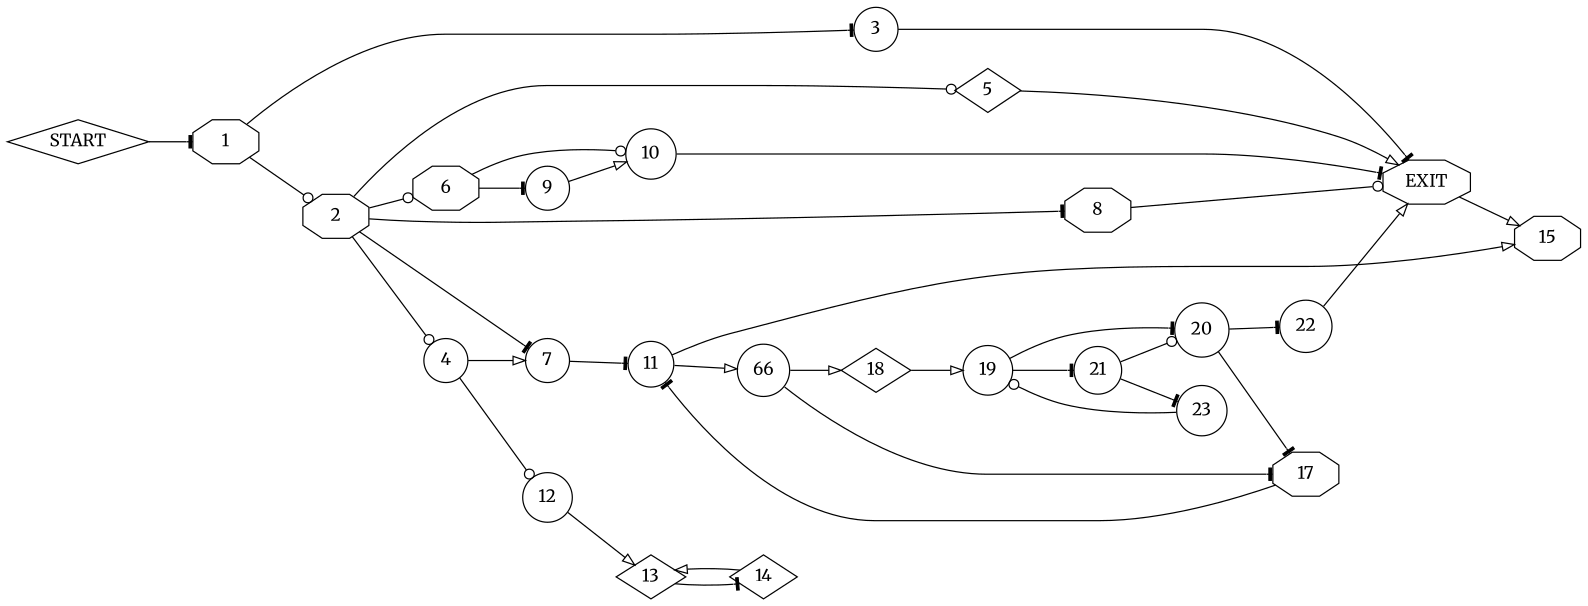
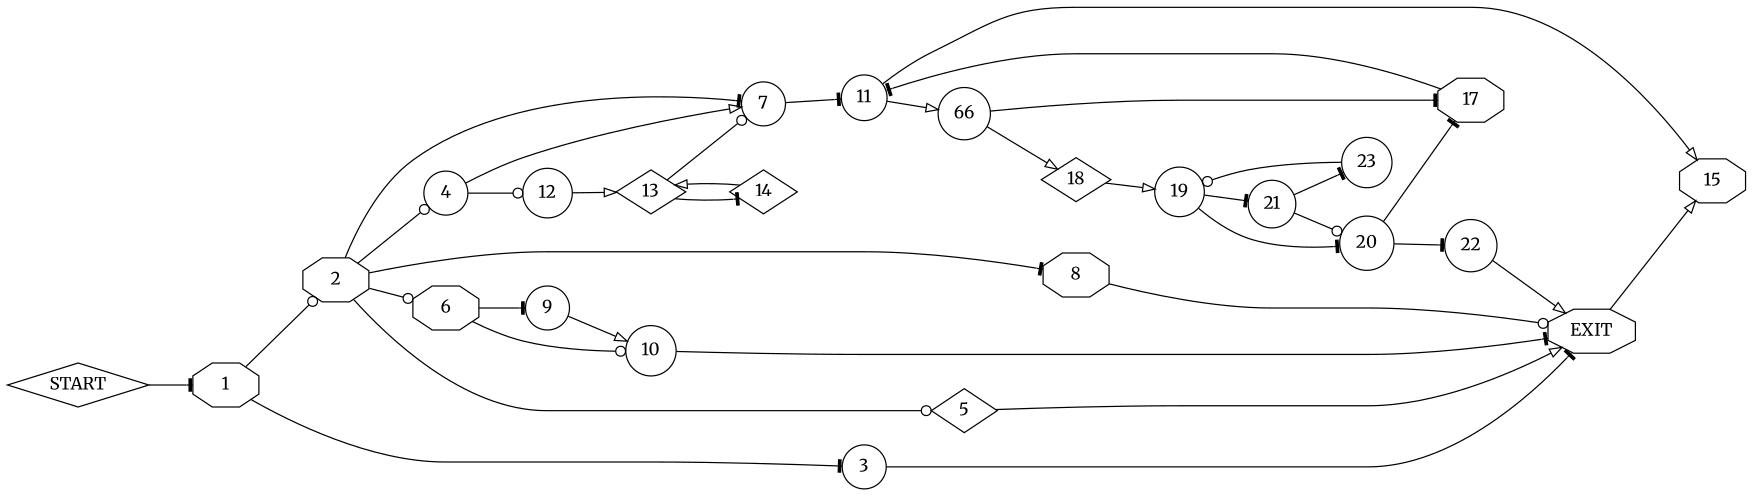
none -> (702, 152)
